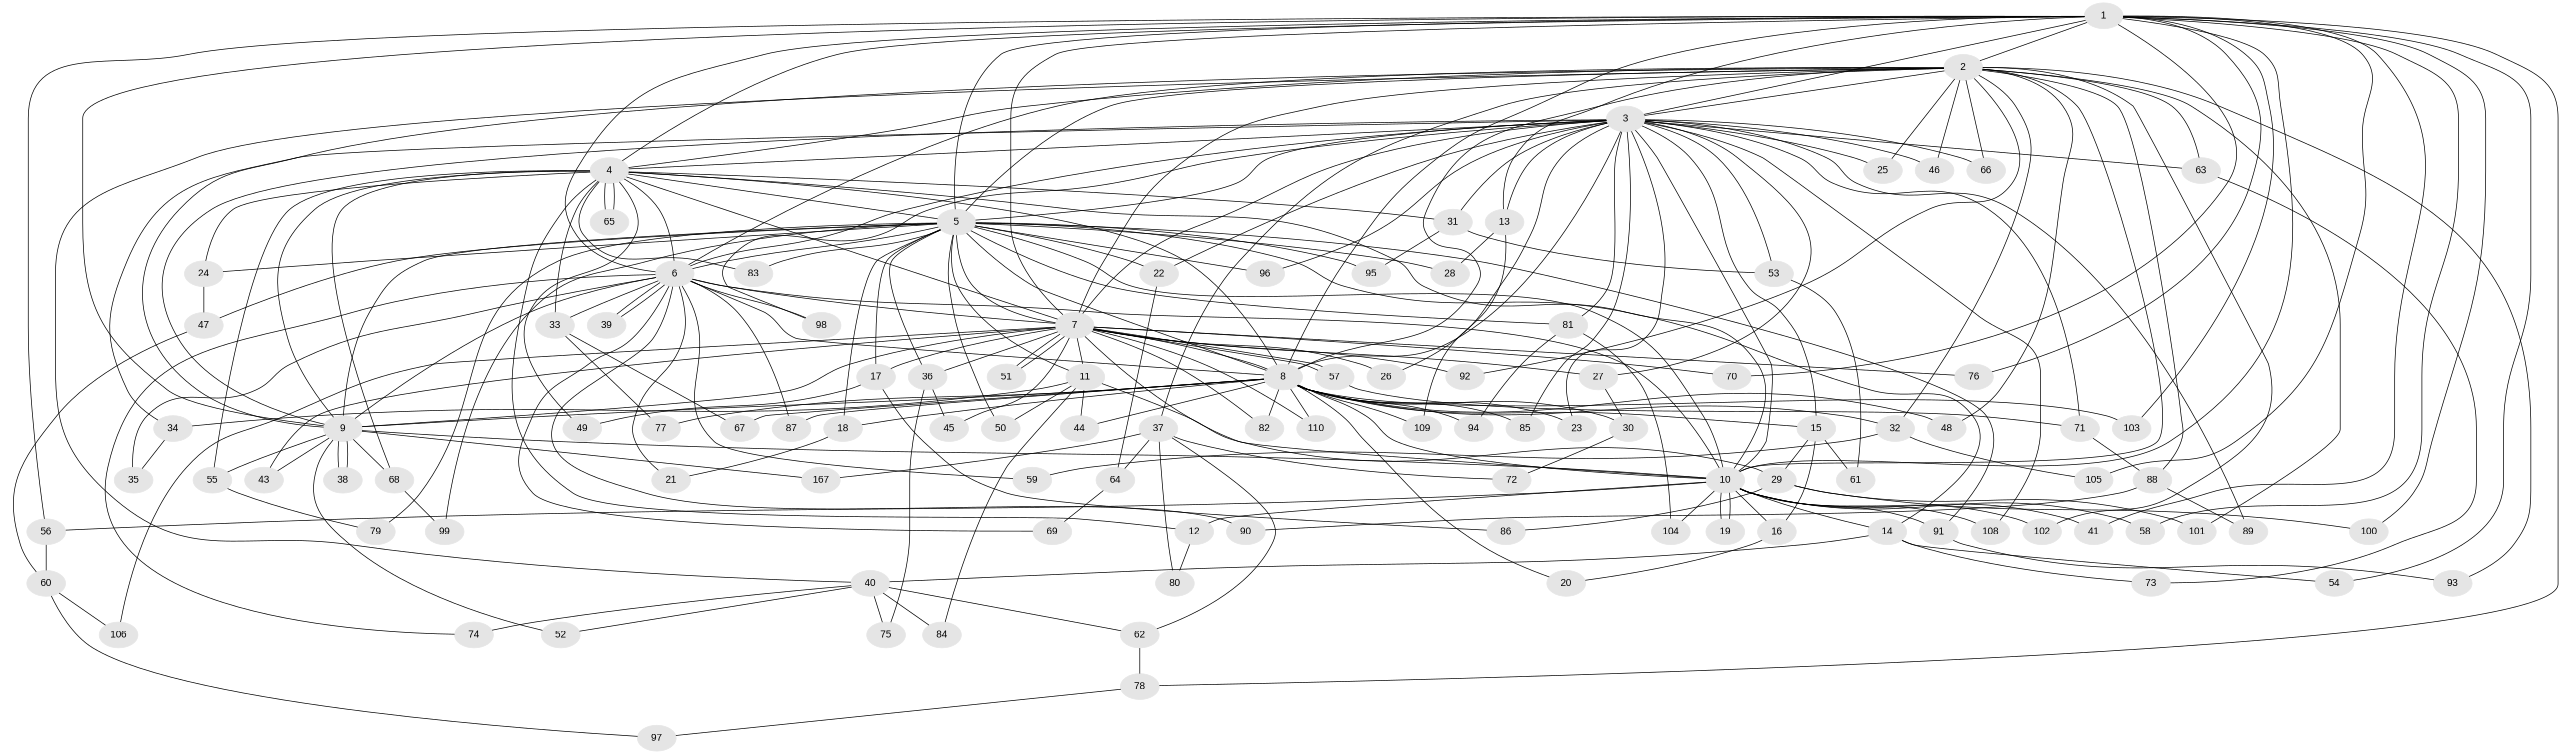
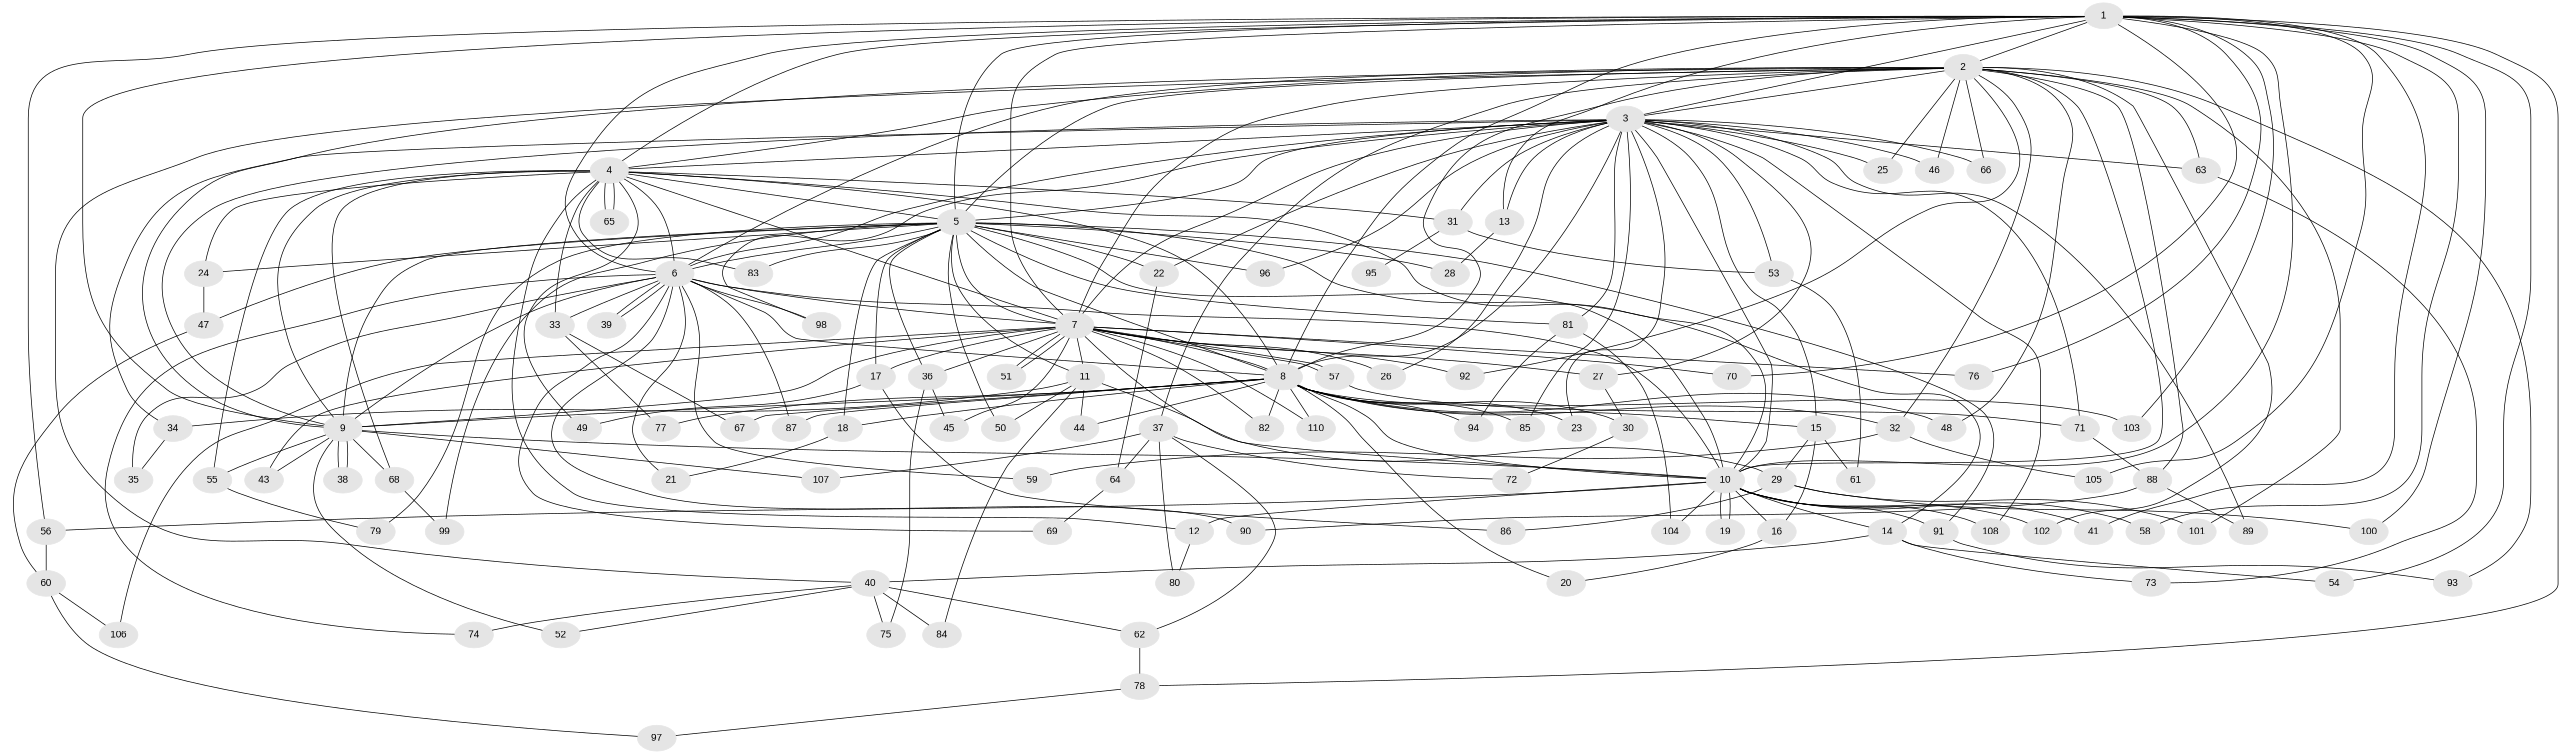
(1167, 233) -> none
(1422, 429) -> none
(821, 480) -> (821, 480)
